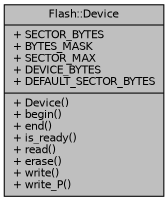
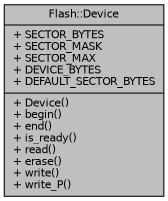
(53, 47) -> (58, 47)
